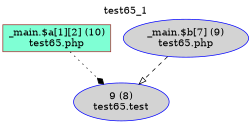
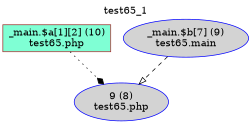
(186, 38) -> (186, 38)
(121, 102) -> (121, 102)
